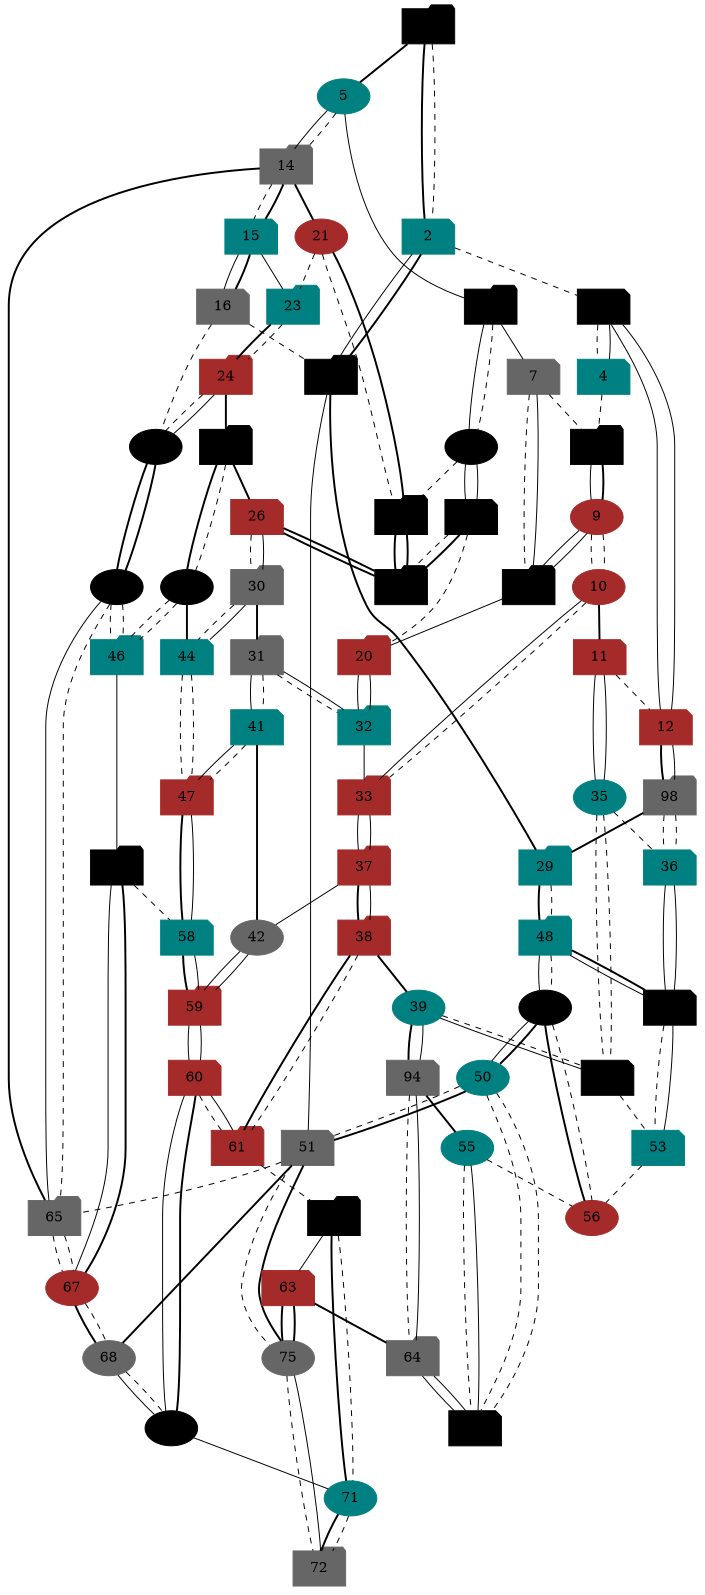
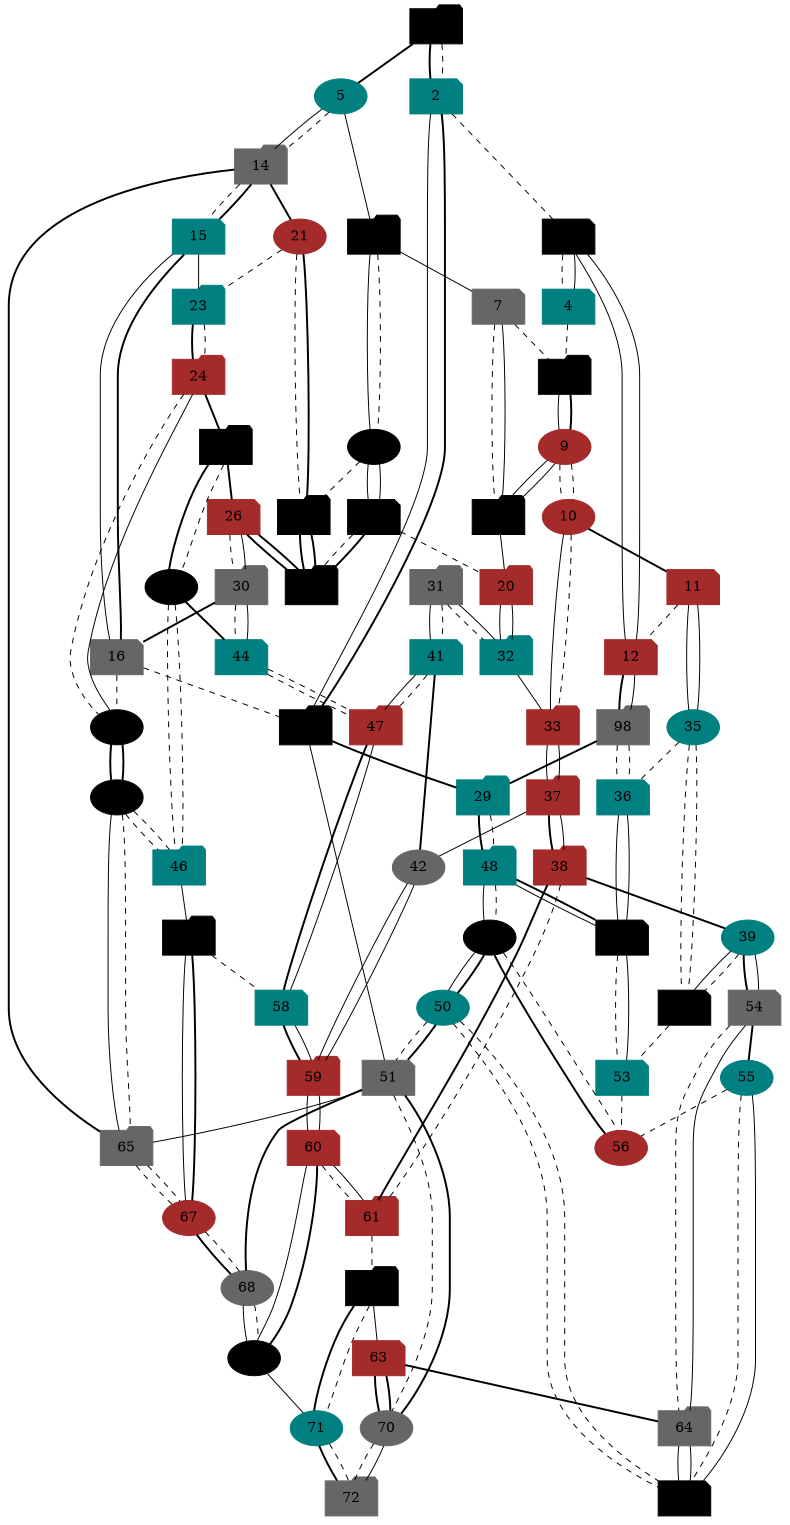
(257, 622) -> (183, 620)
(413, 1078) -> (755, 1008)
(192, 1189) -> (258, 1120)
(288, 1358) -> (387, 1428)
